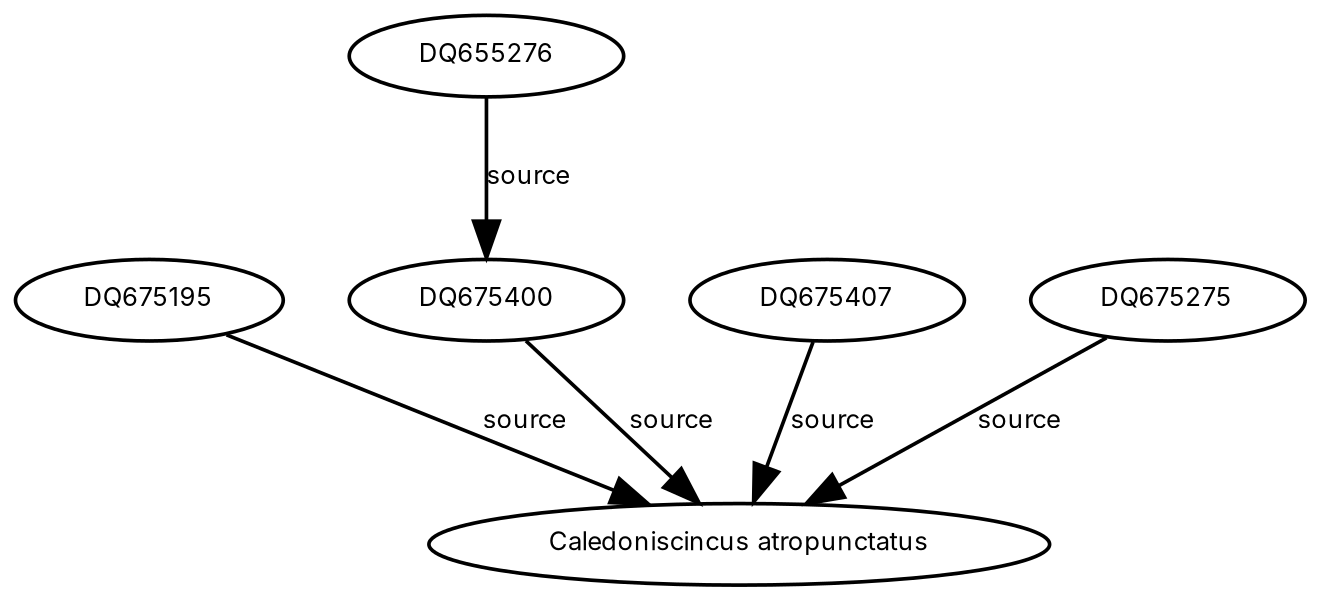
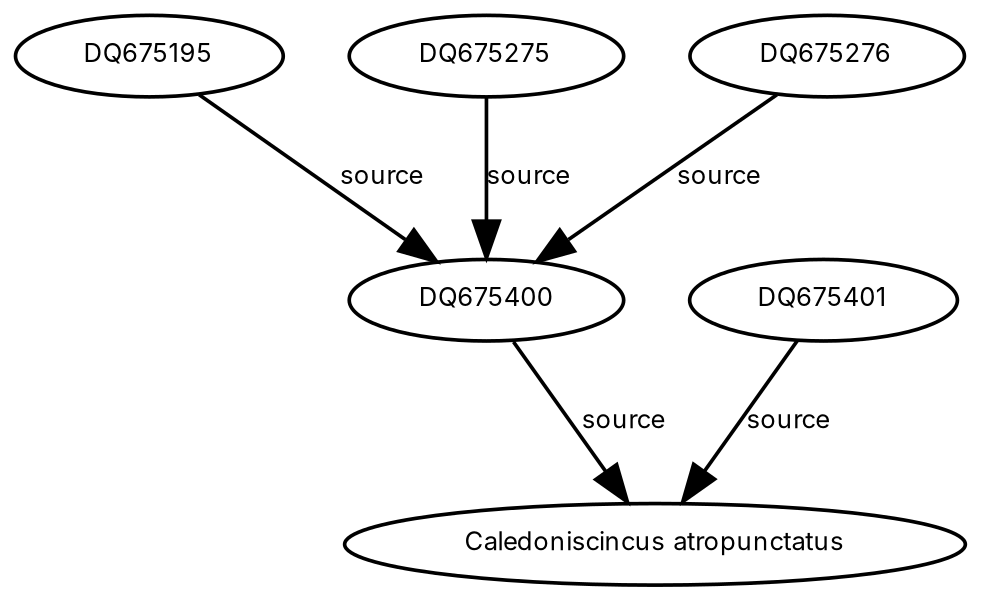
(486, 56) -> (827, 56)
(827, 300) -> (824, 300)
(972, 412) -> (486, 159)
(420, 413) -> (302, 167)
